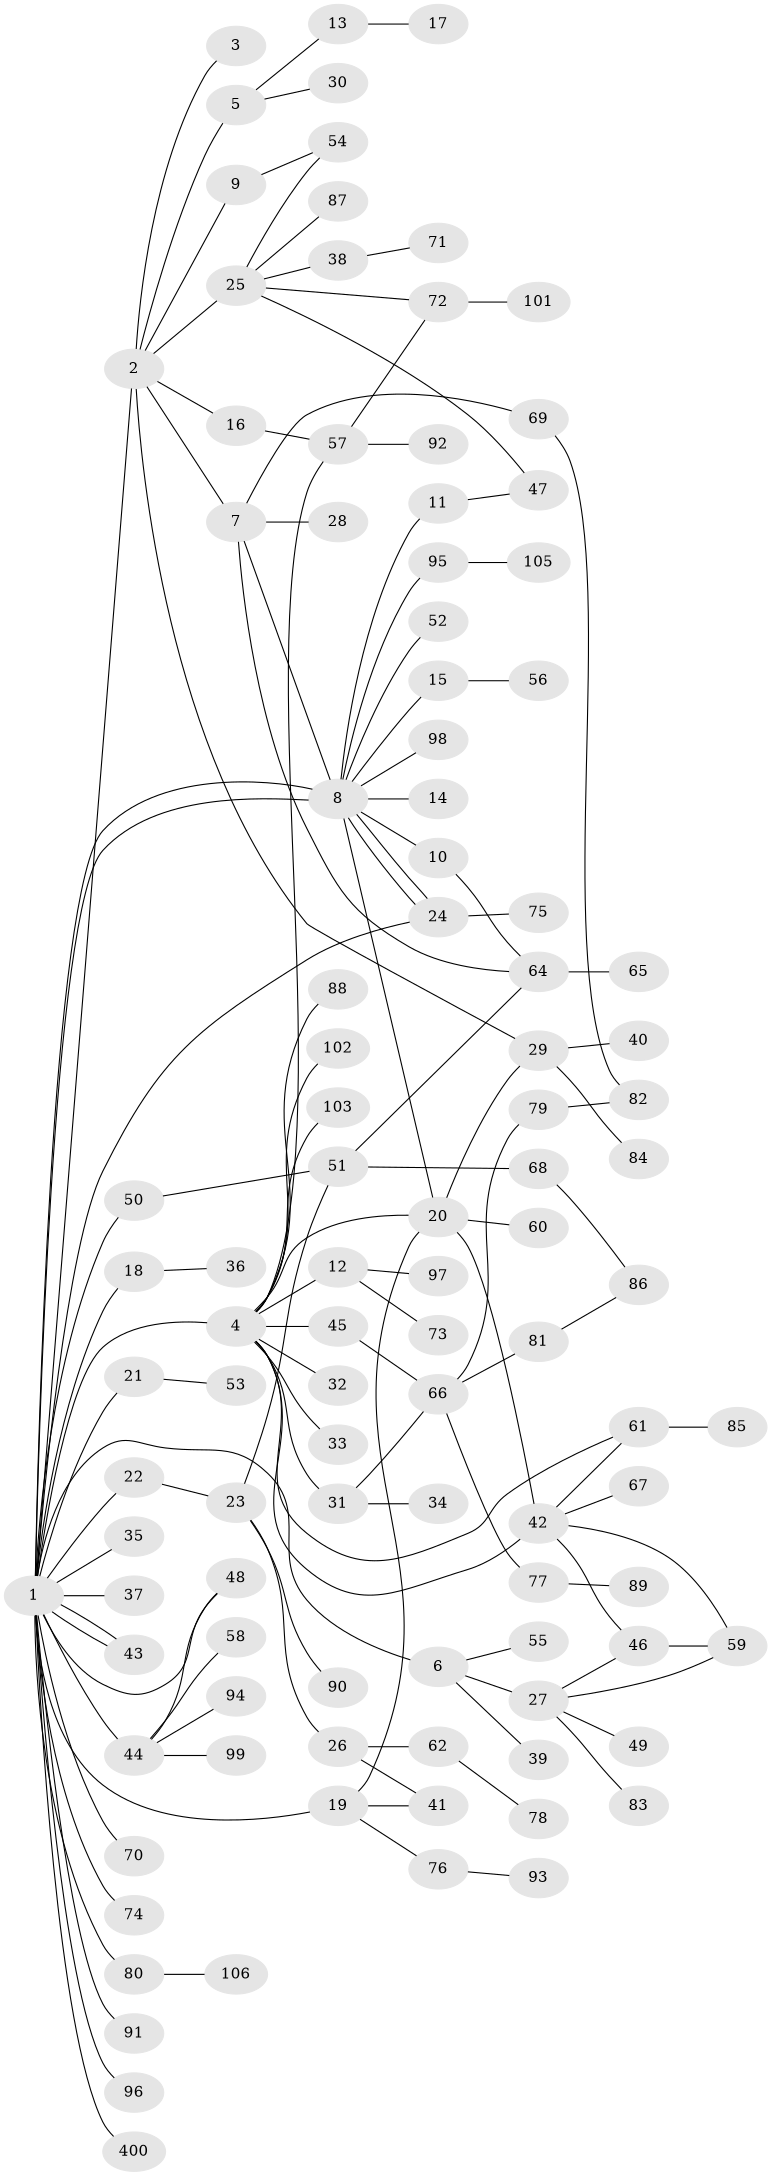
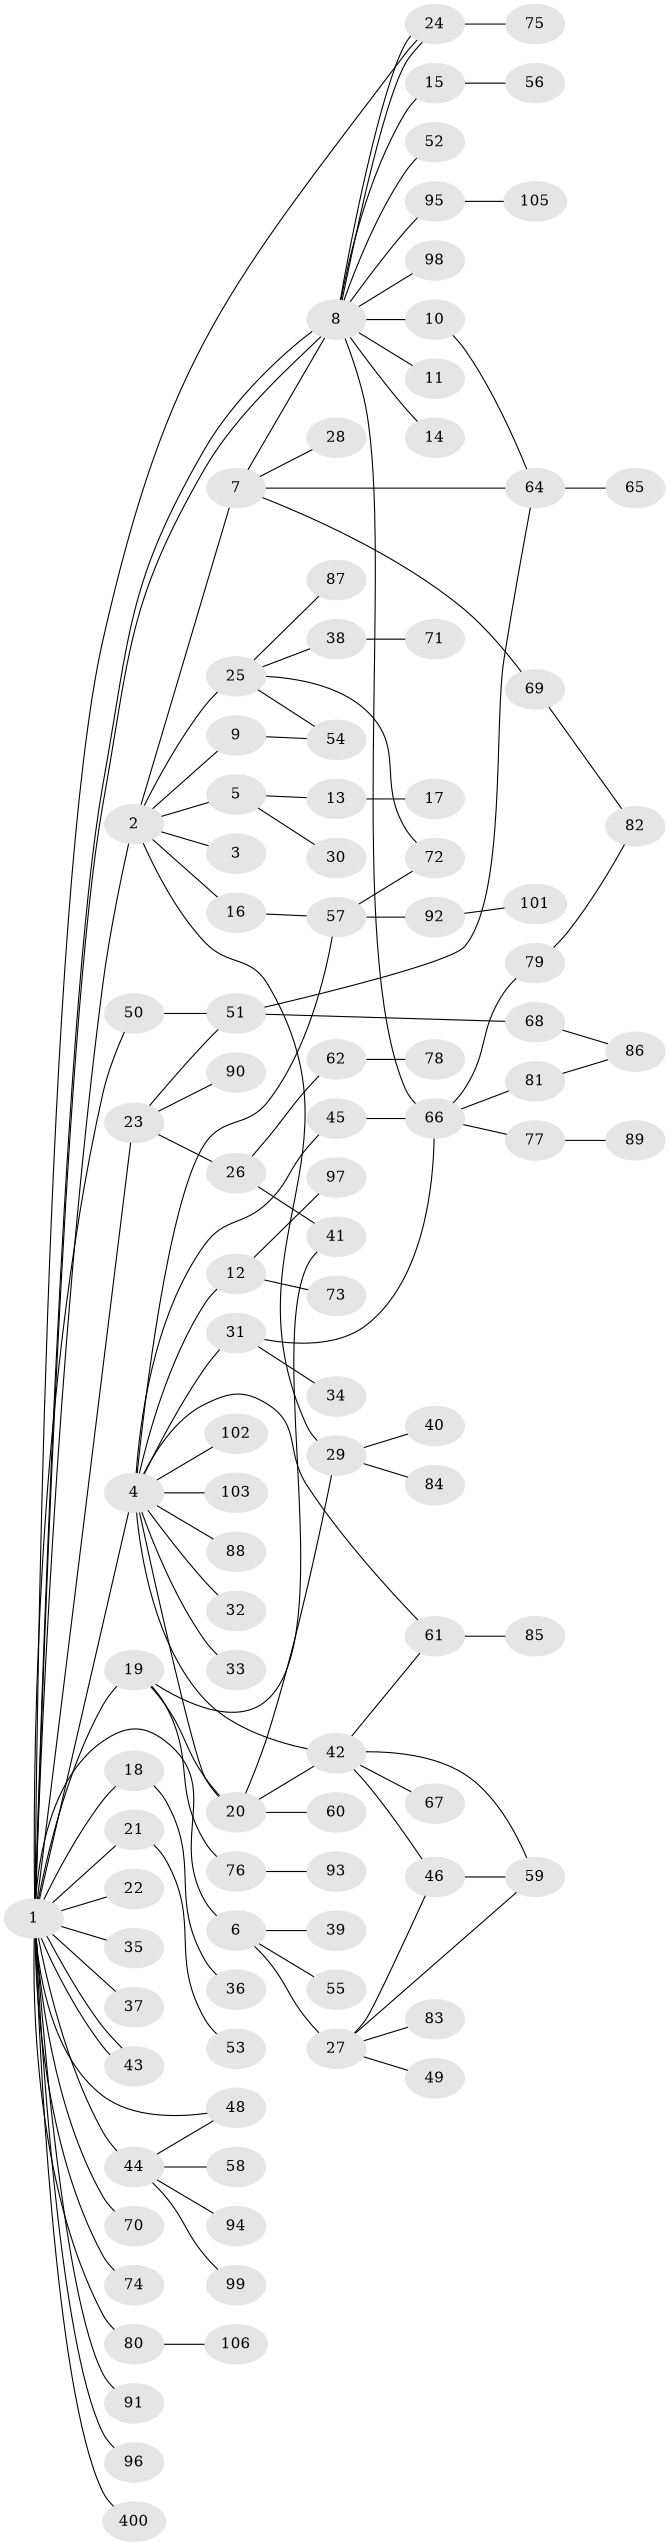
(488, 302) -> (488, 910)
(539, 490) -> none
(388, 1008) -> (374, 703)
(185, 1490) -> (84, 1521)
